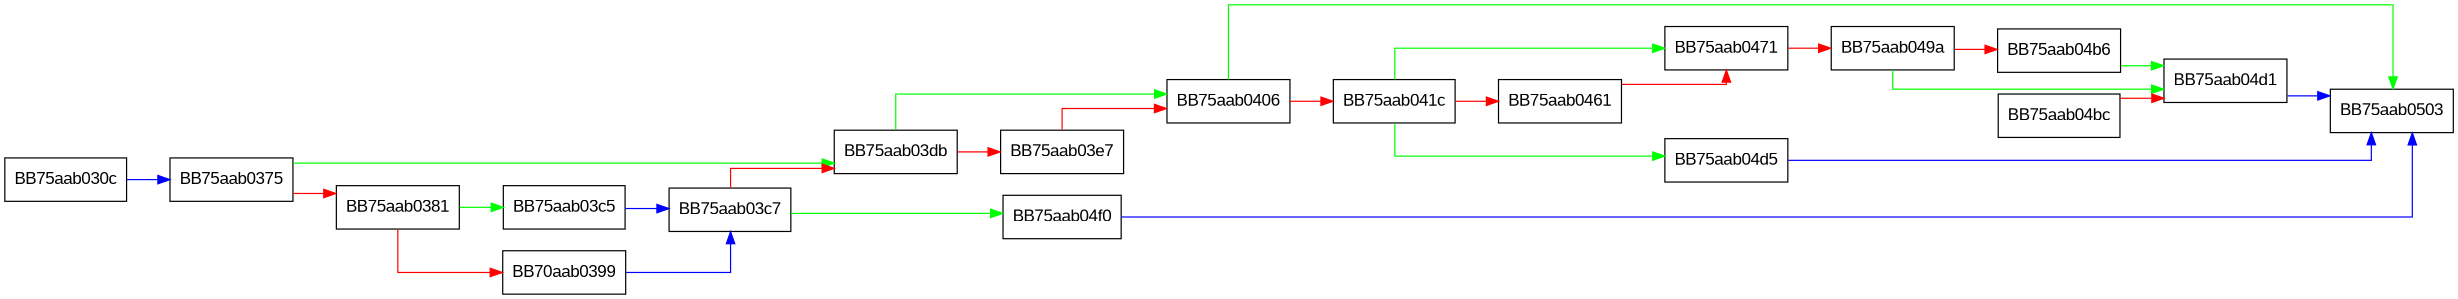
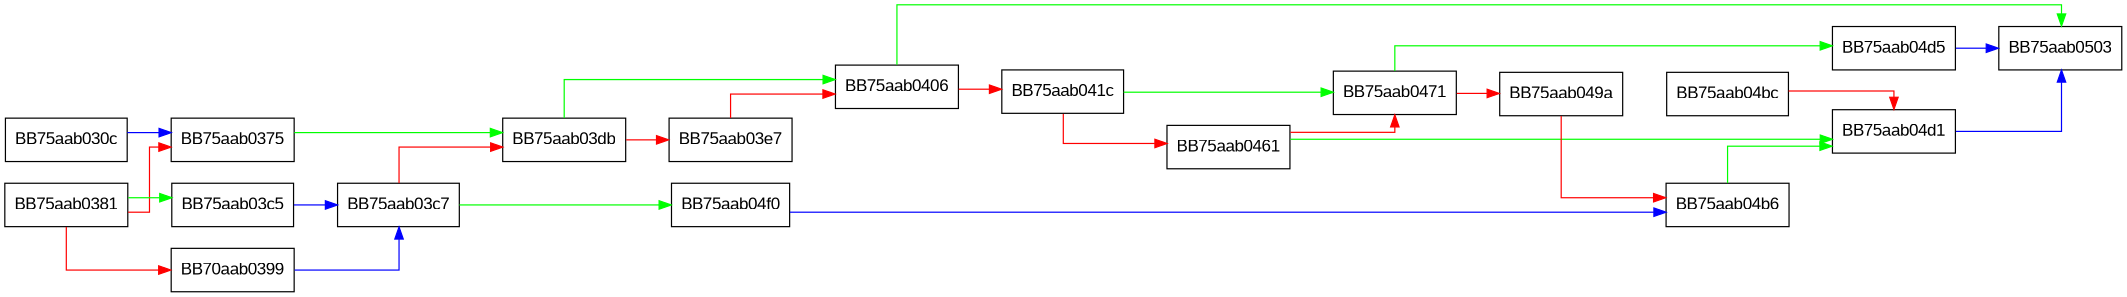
(2013, 89) -> (1542, 139)
(1507, 156) -> (1595, 46)
(309, 193) -> (149, 186)
(1803, 217) -> (1222, 212)
